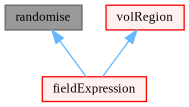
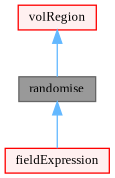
(116, 59) -> (57, 60)
